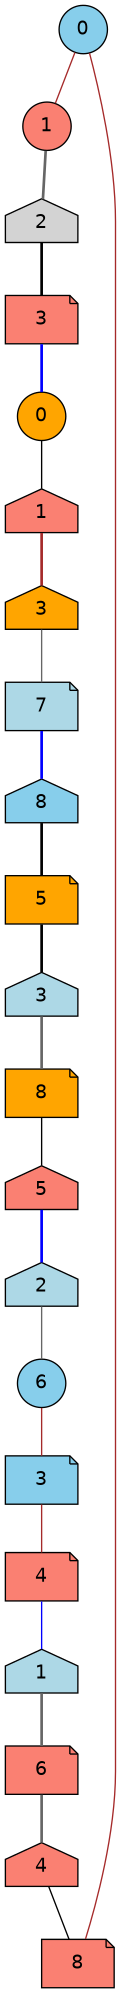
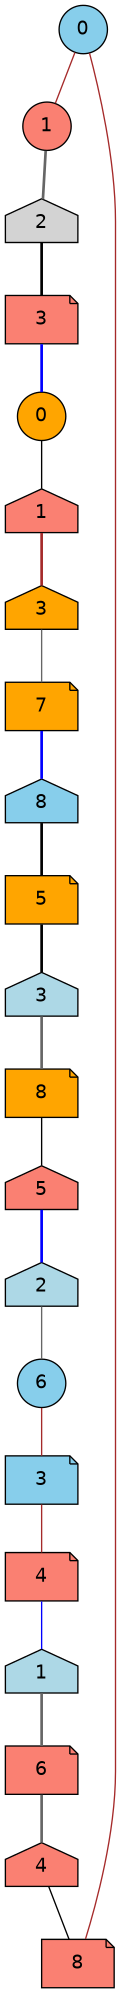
(42, 706) -> (42, 706)
